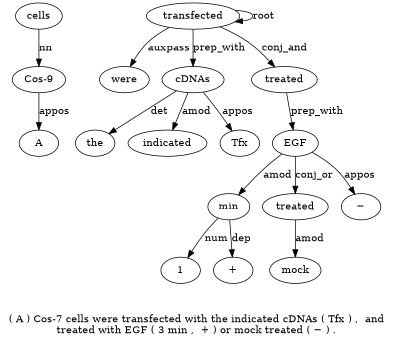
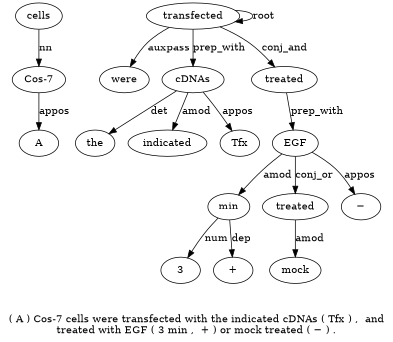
(39, 80) -> (39, 80)
(181, 270) -> (181, 270)
